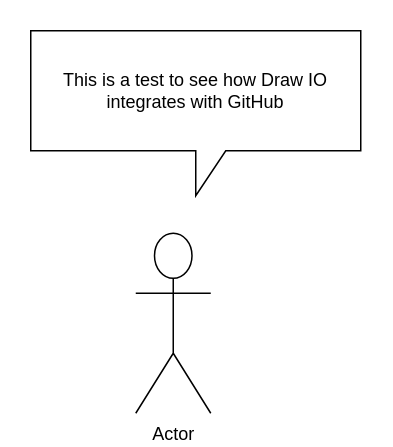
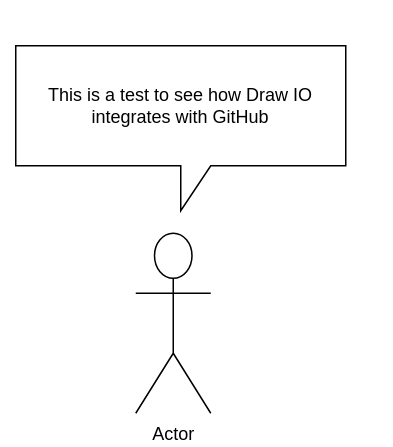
(196, 113) -> (181, 128)
